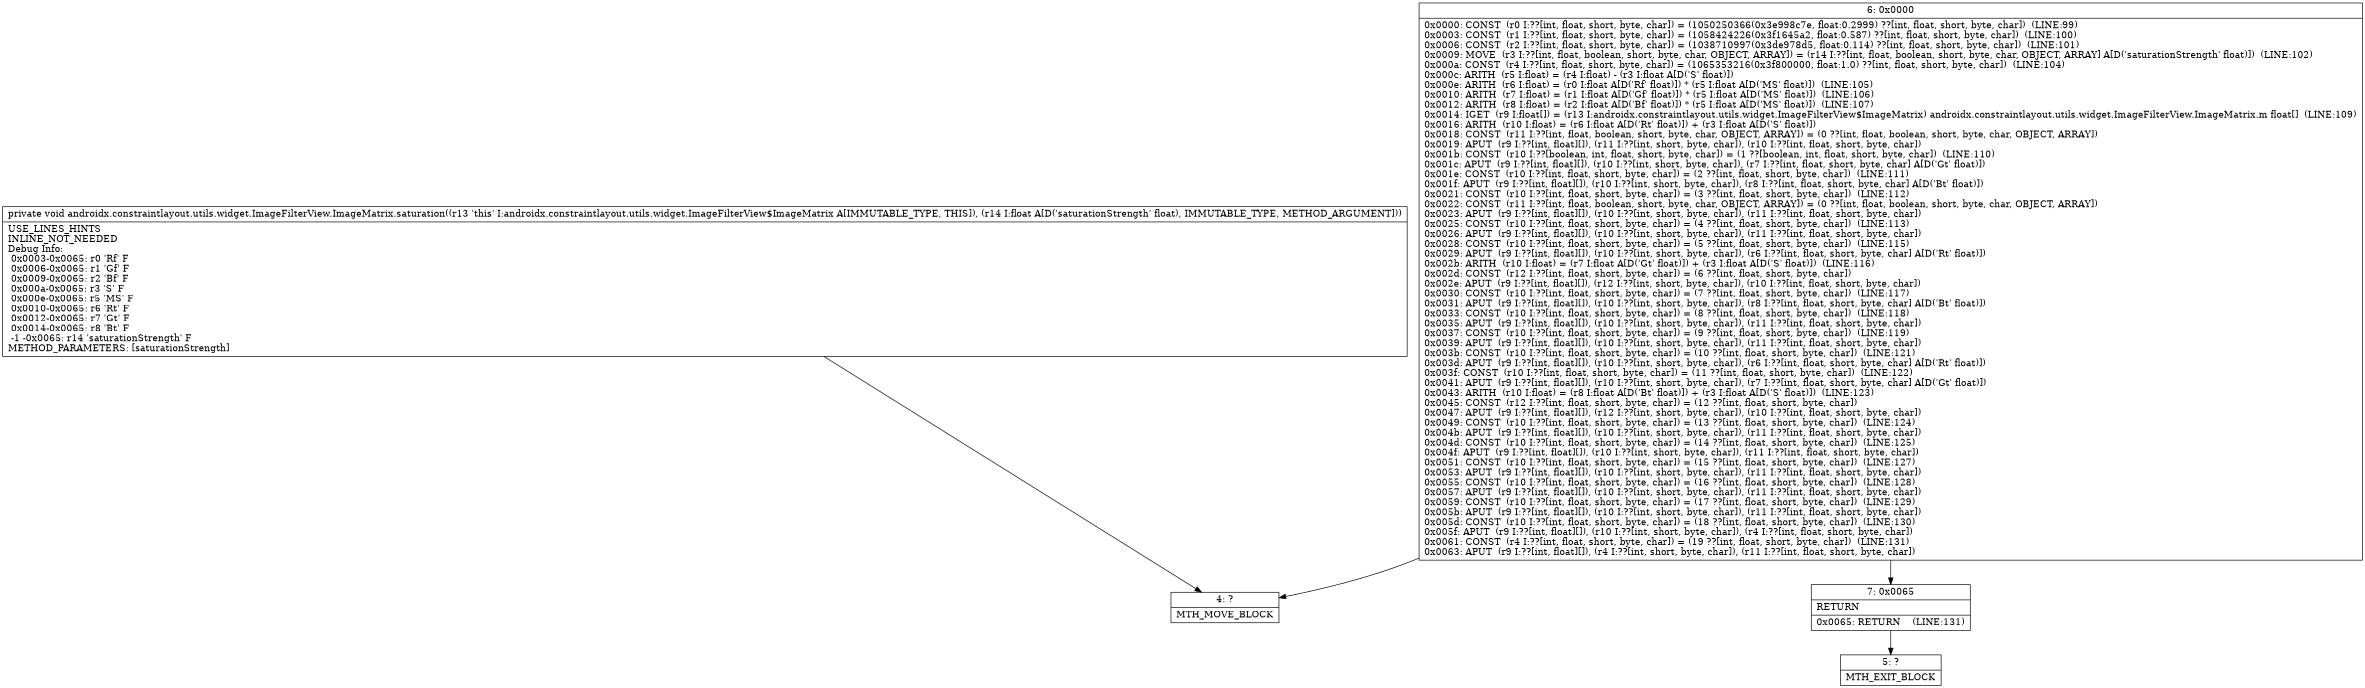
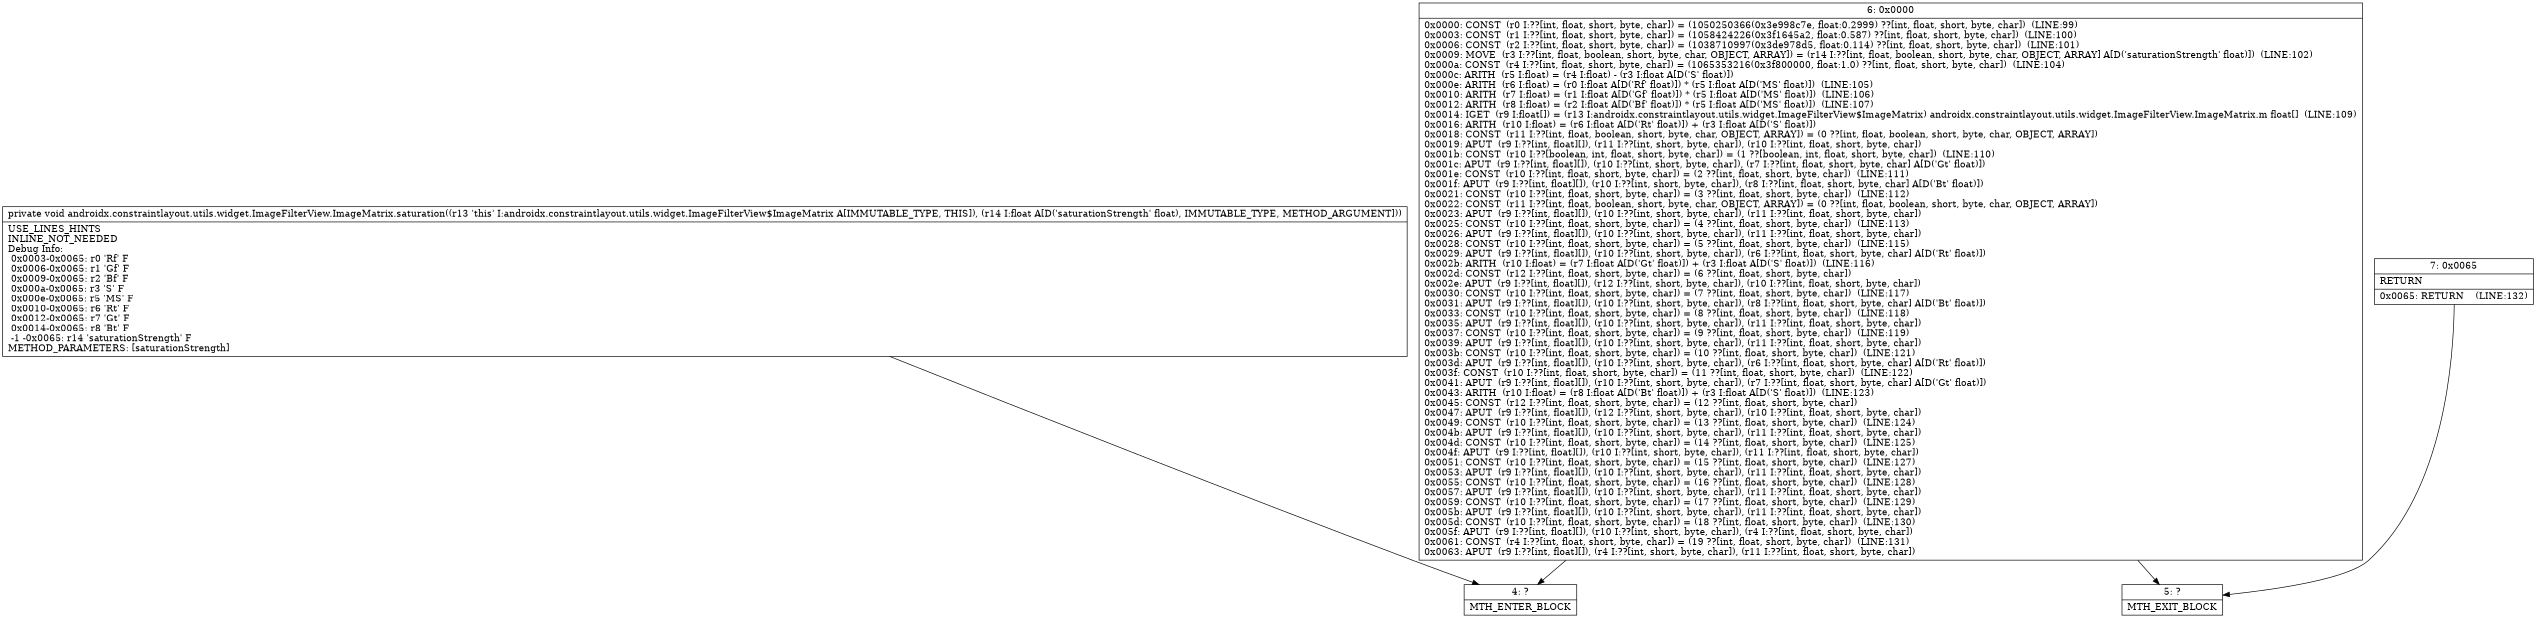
(1891, 569) -> (2146, 570)
(1225, 615) -> (1520, 607)
(1891, 622) -> (2454, 296)
